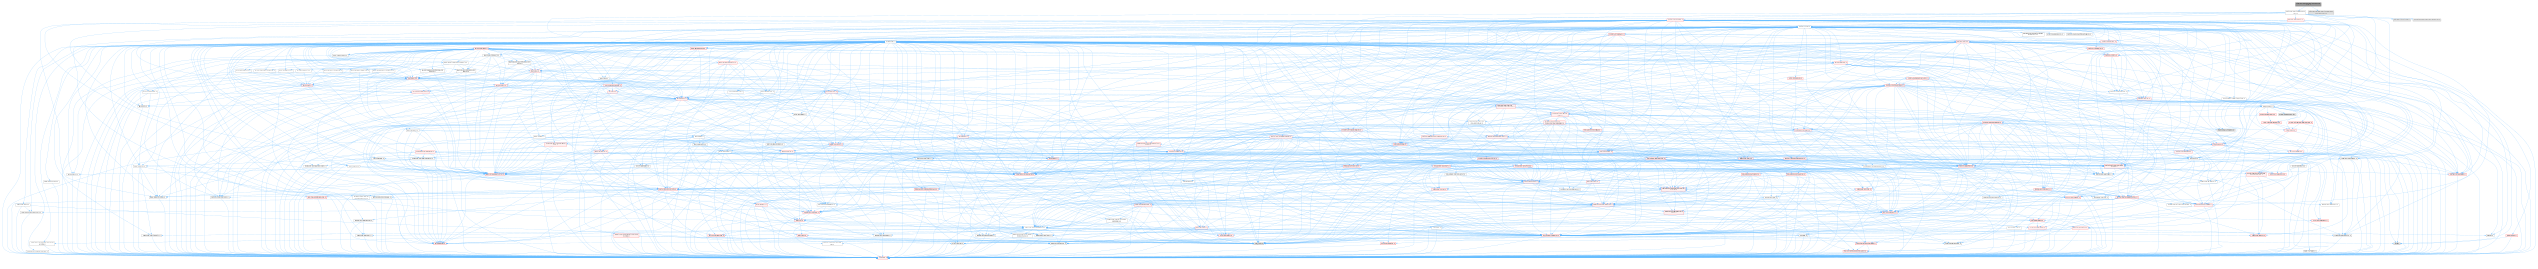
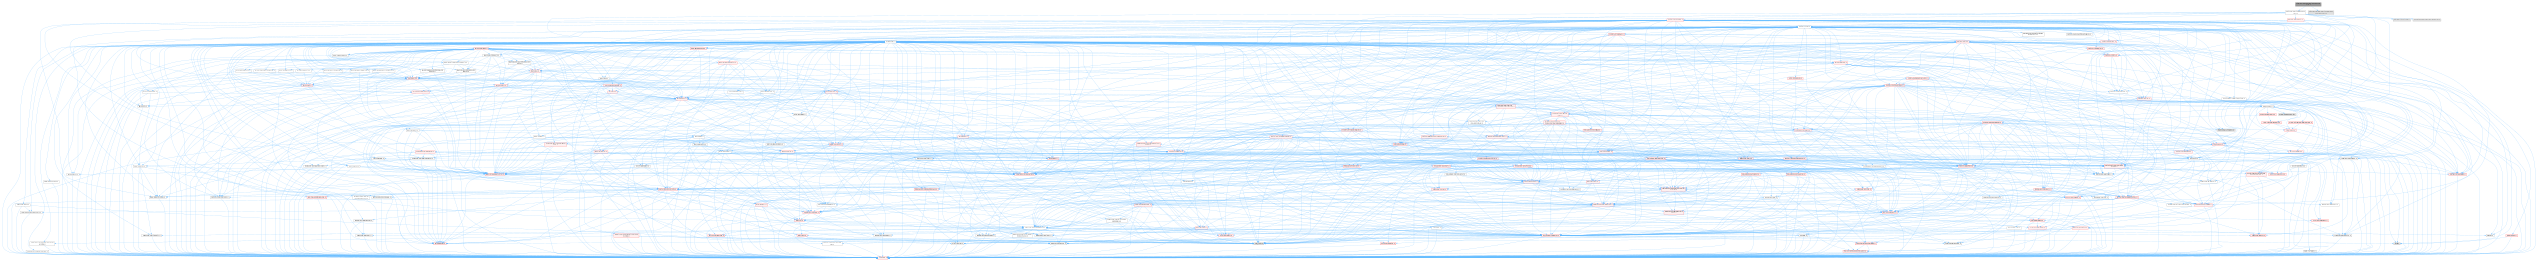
(2055, 34) -> none
